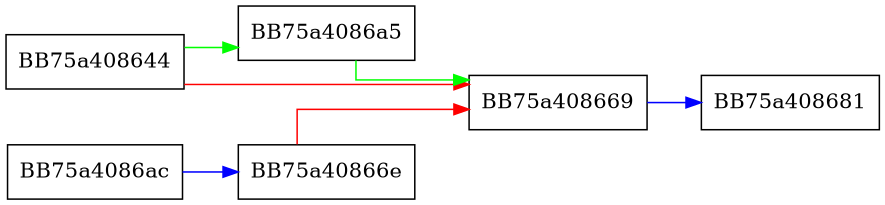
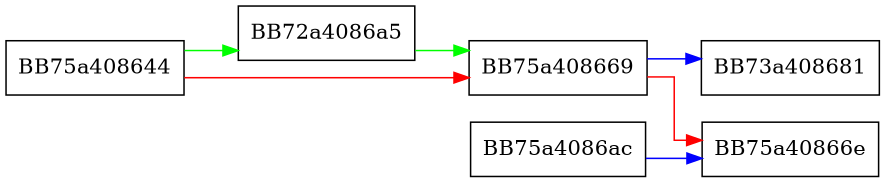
(327, 33) -> (327, 33)
(790, 103) -> (790, 68)
(358, 109) -> (674, 101)
